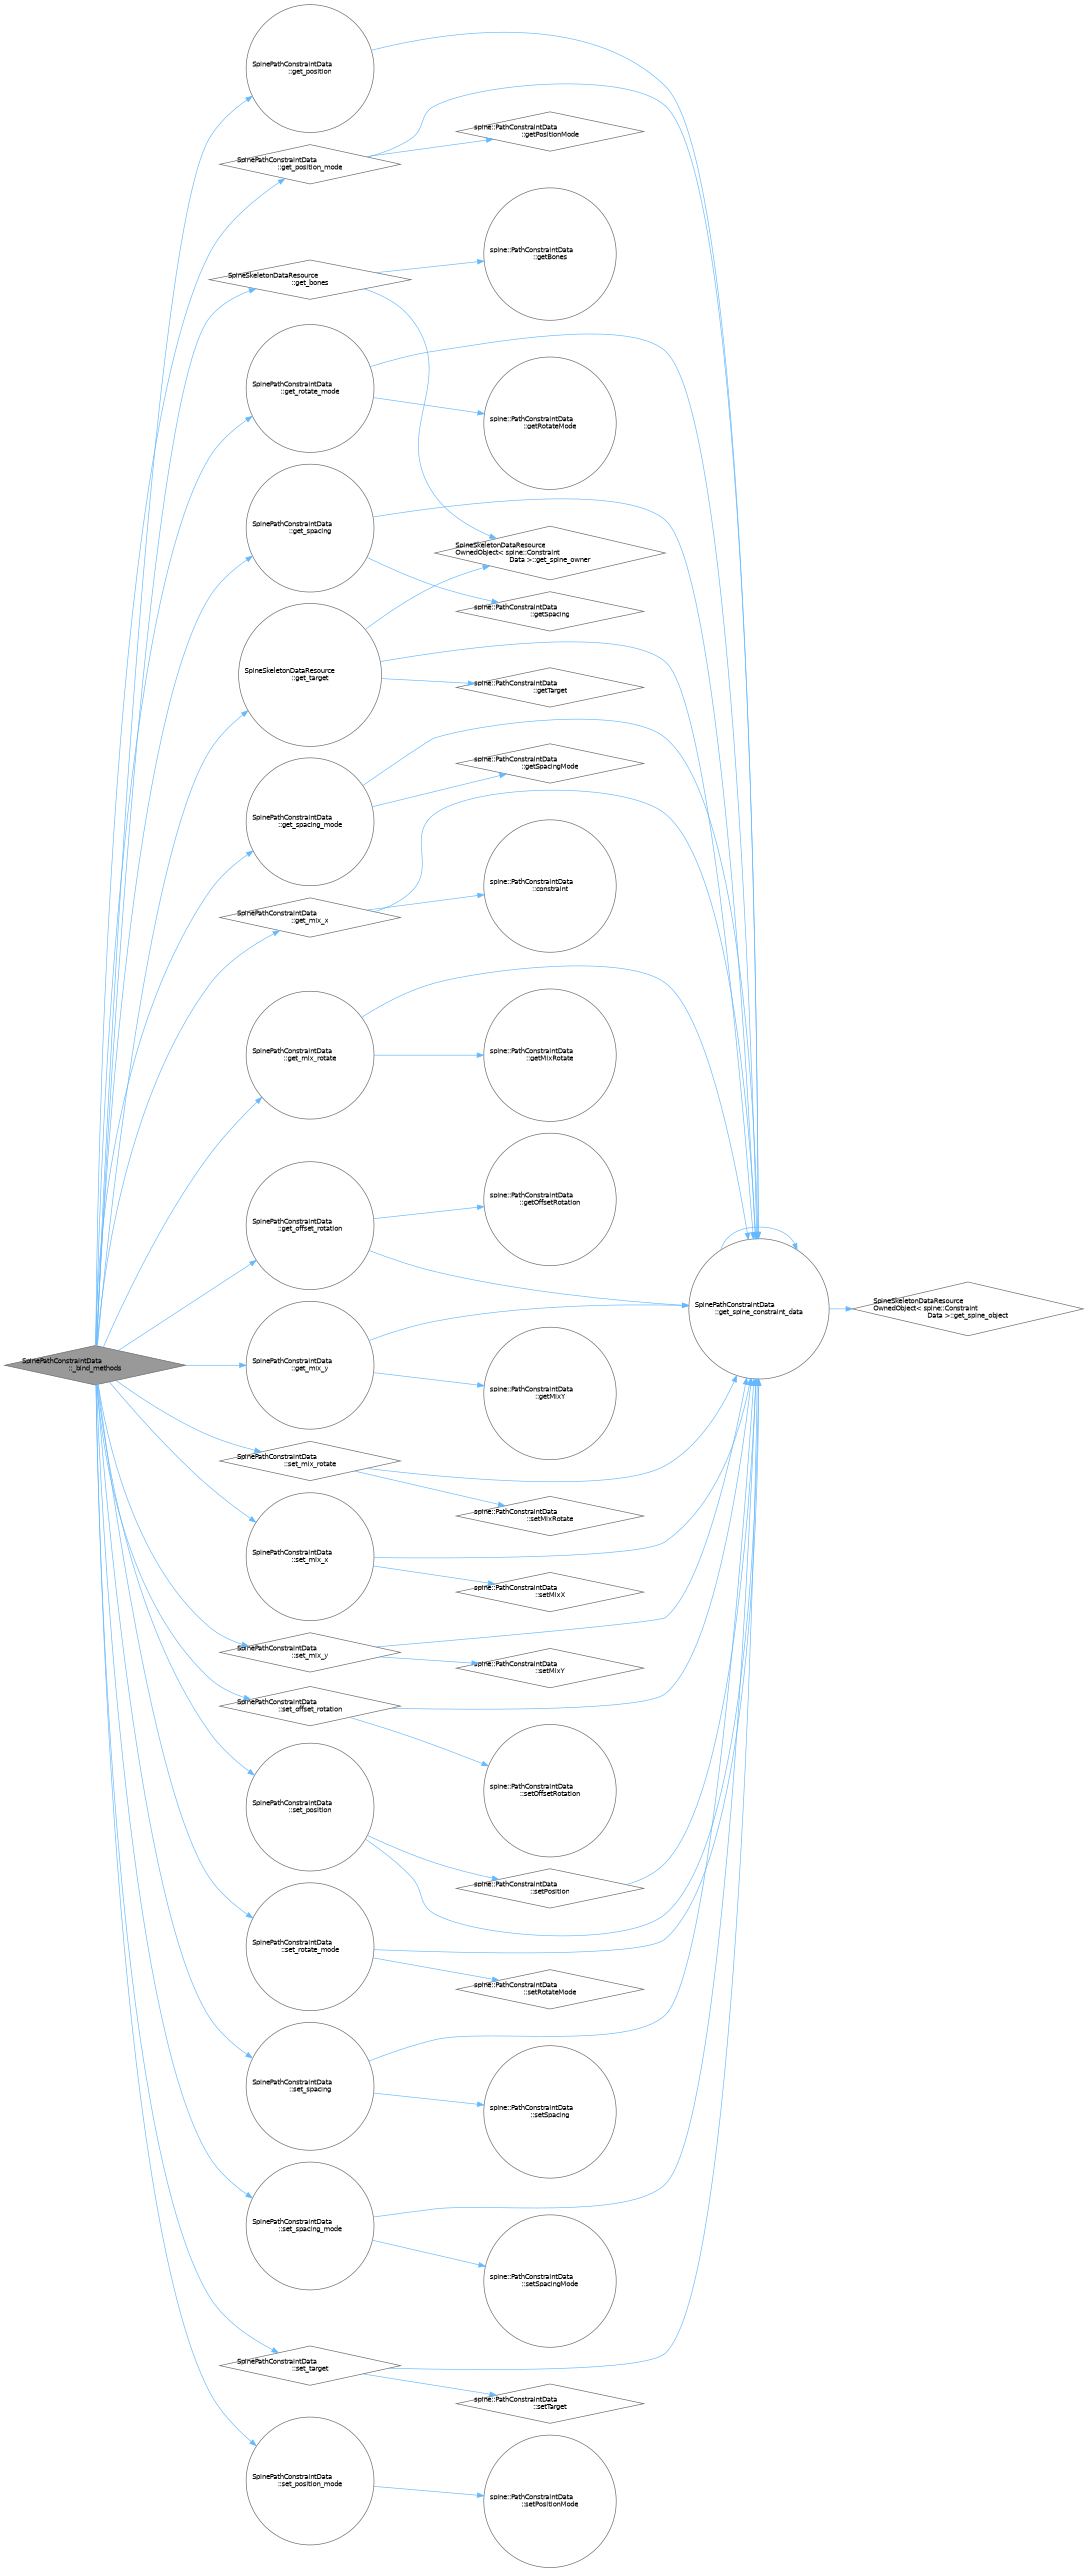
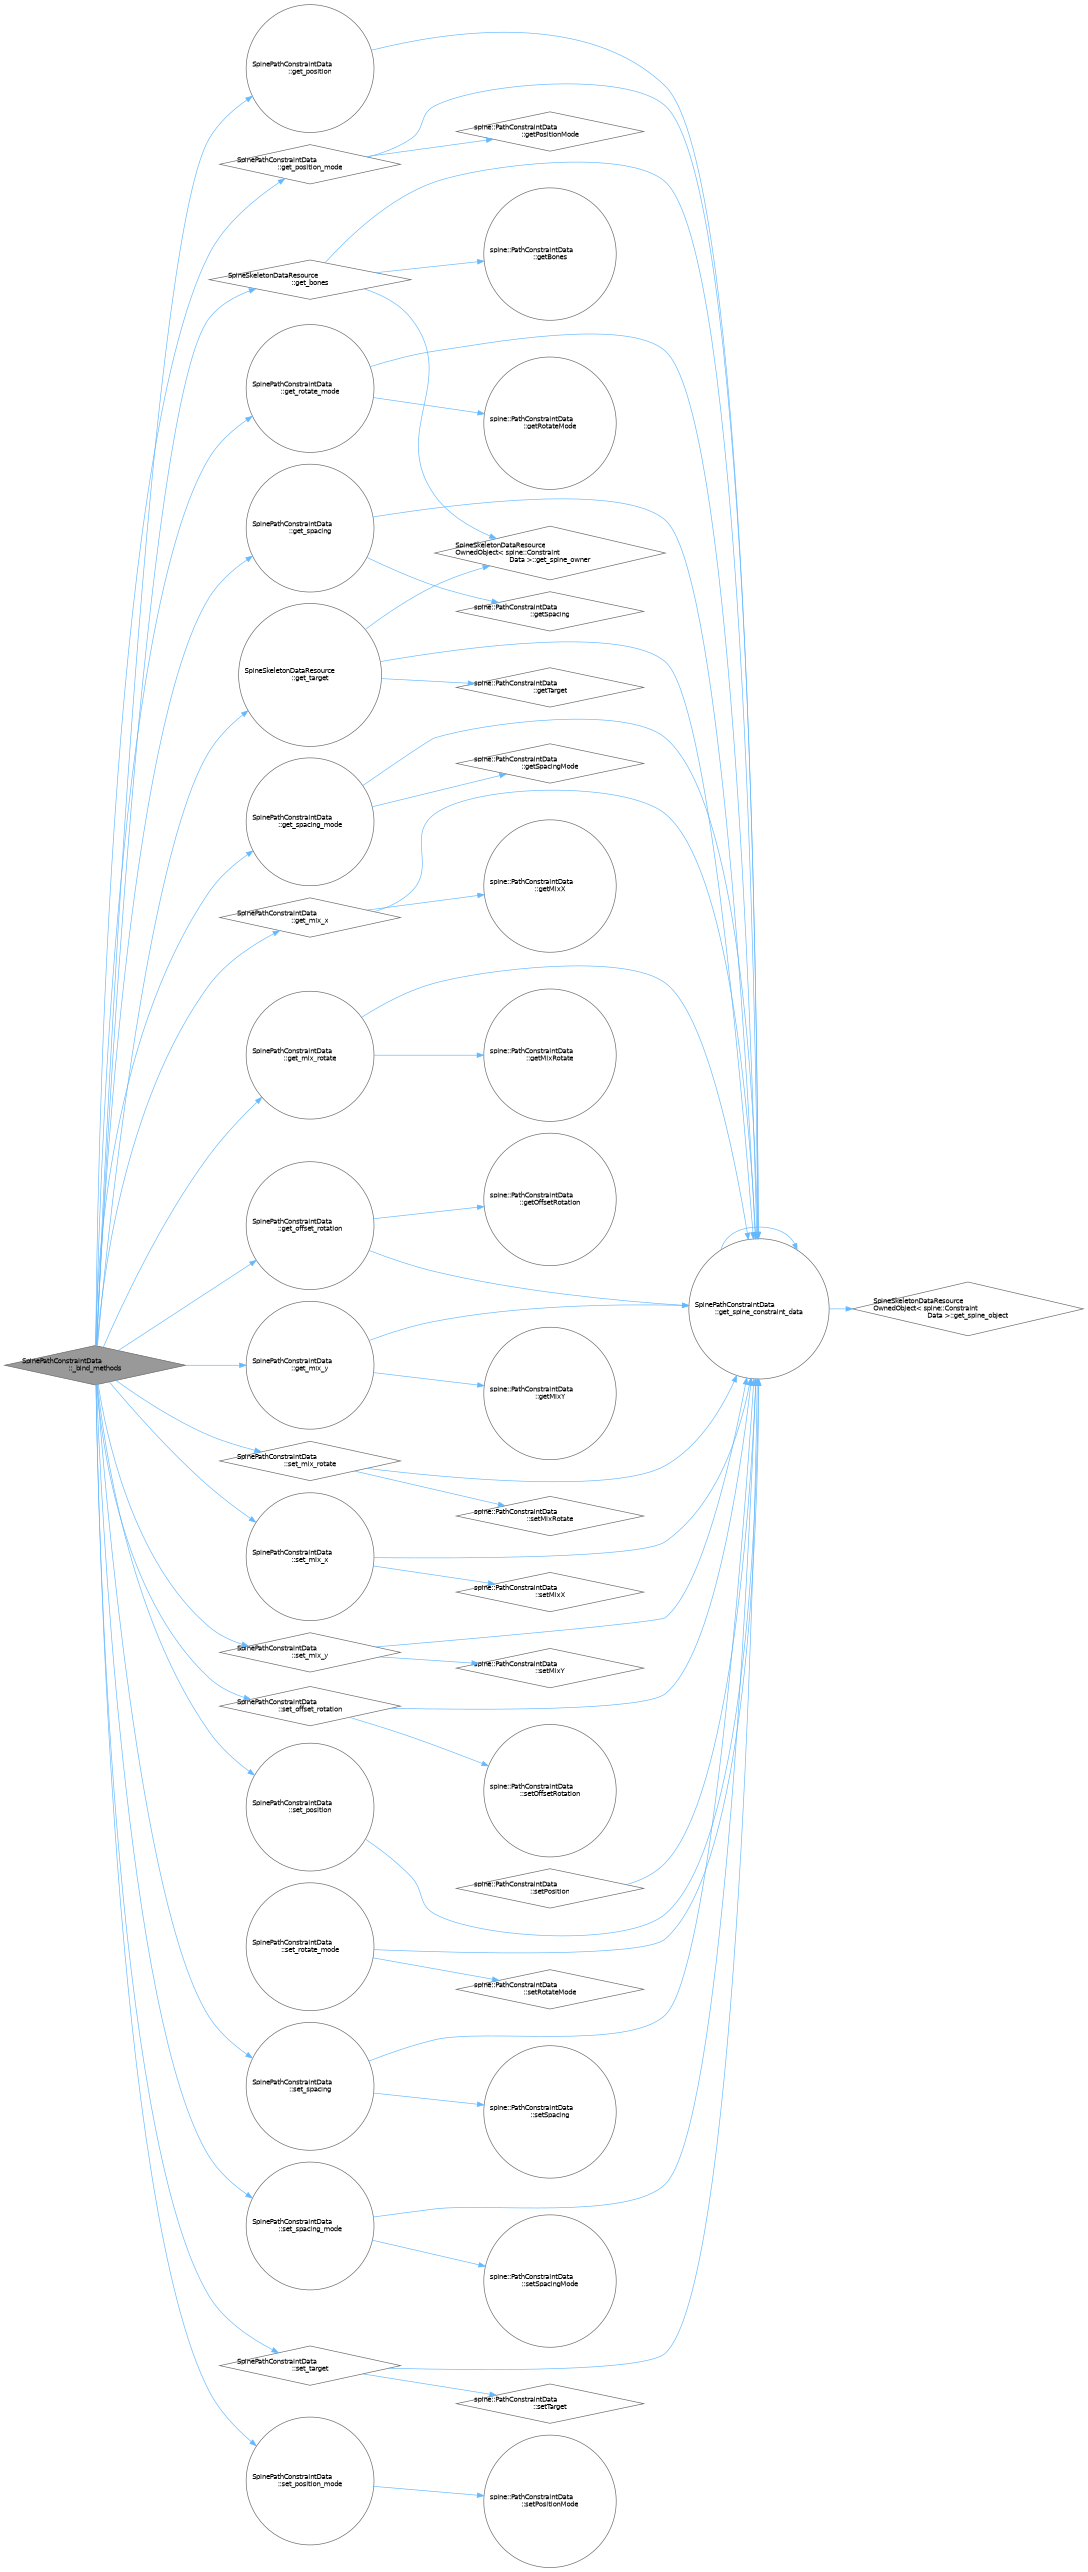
none -> (730, 516)
(550, 886) -> (550, 886)
(143, 1661) -> none
(429, 1861) -> none
